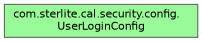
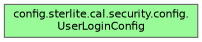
(101, 21) -> (101, 21)
